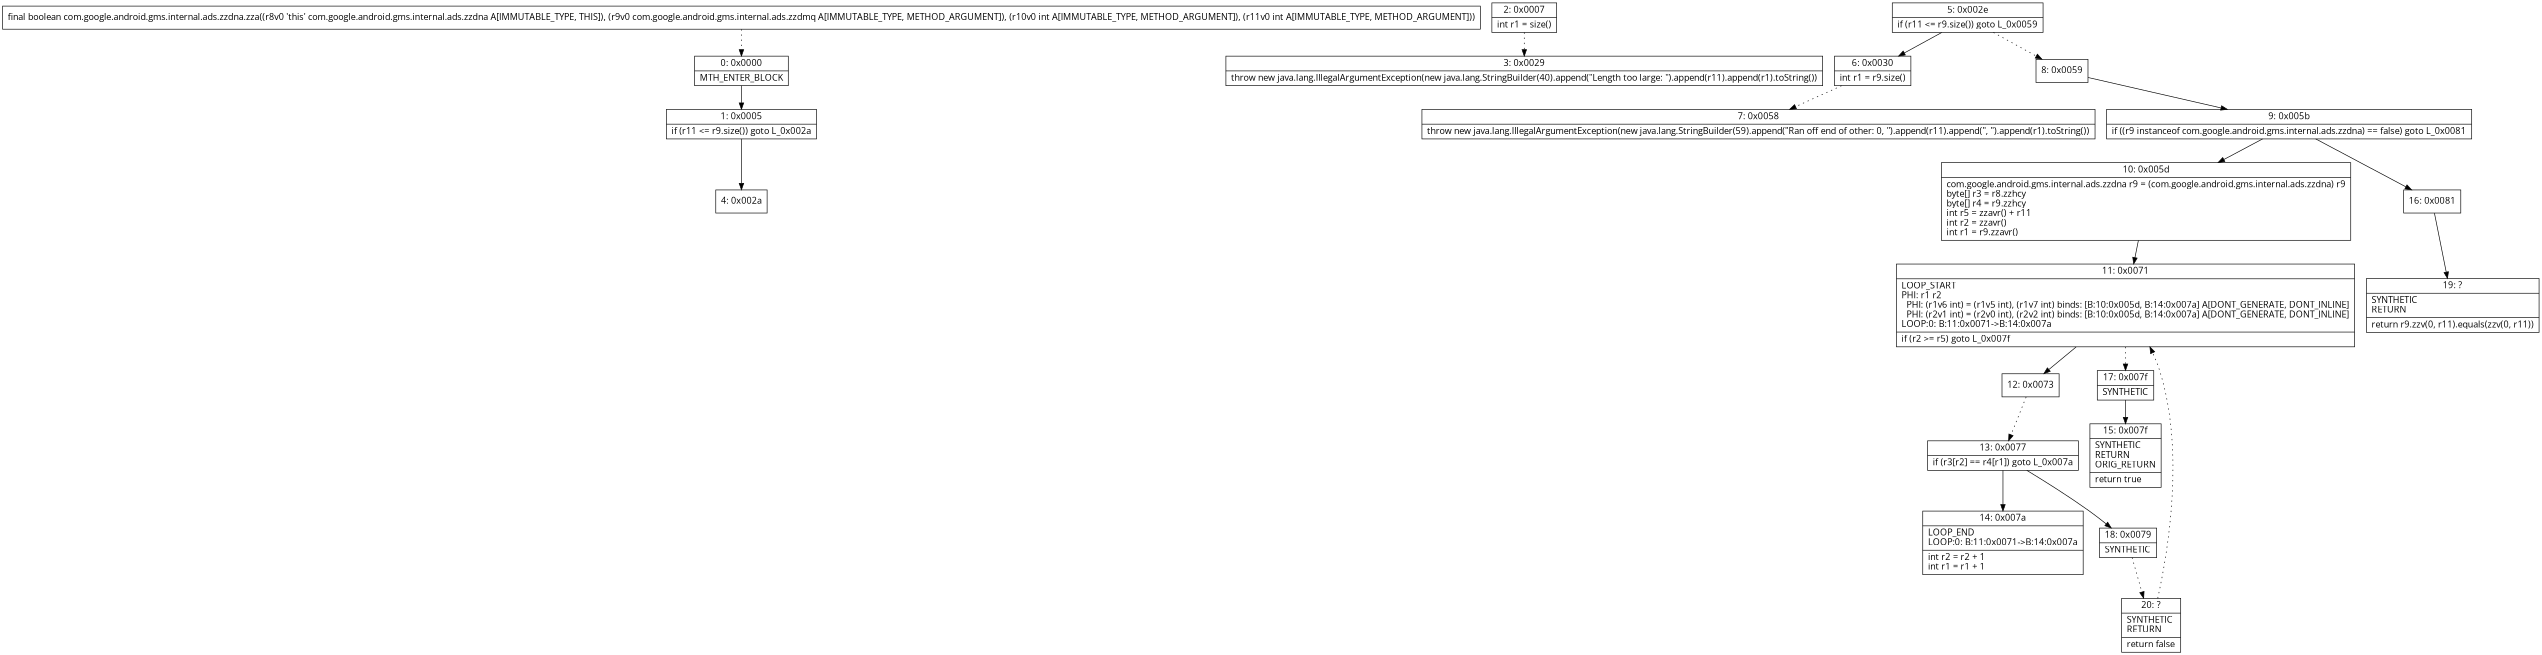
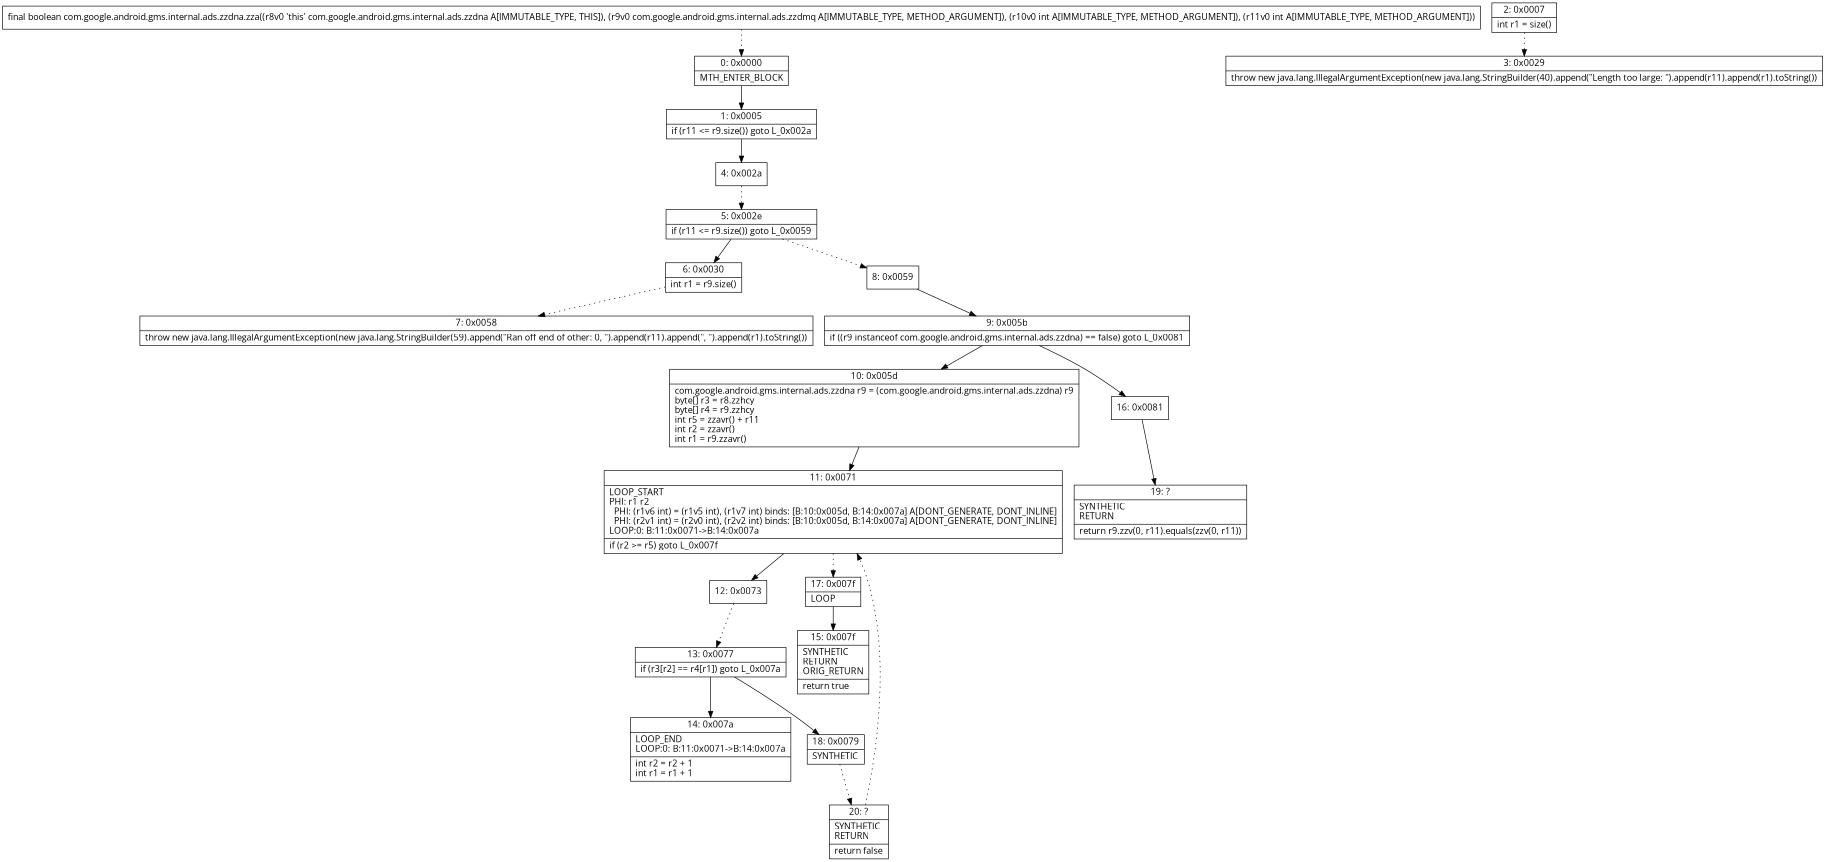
none -> (741, 194)
(2126, 392) -> (823, 599)
